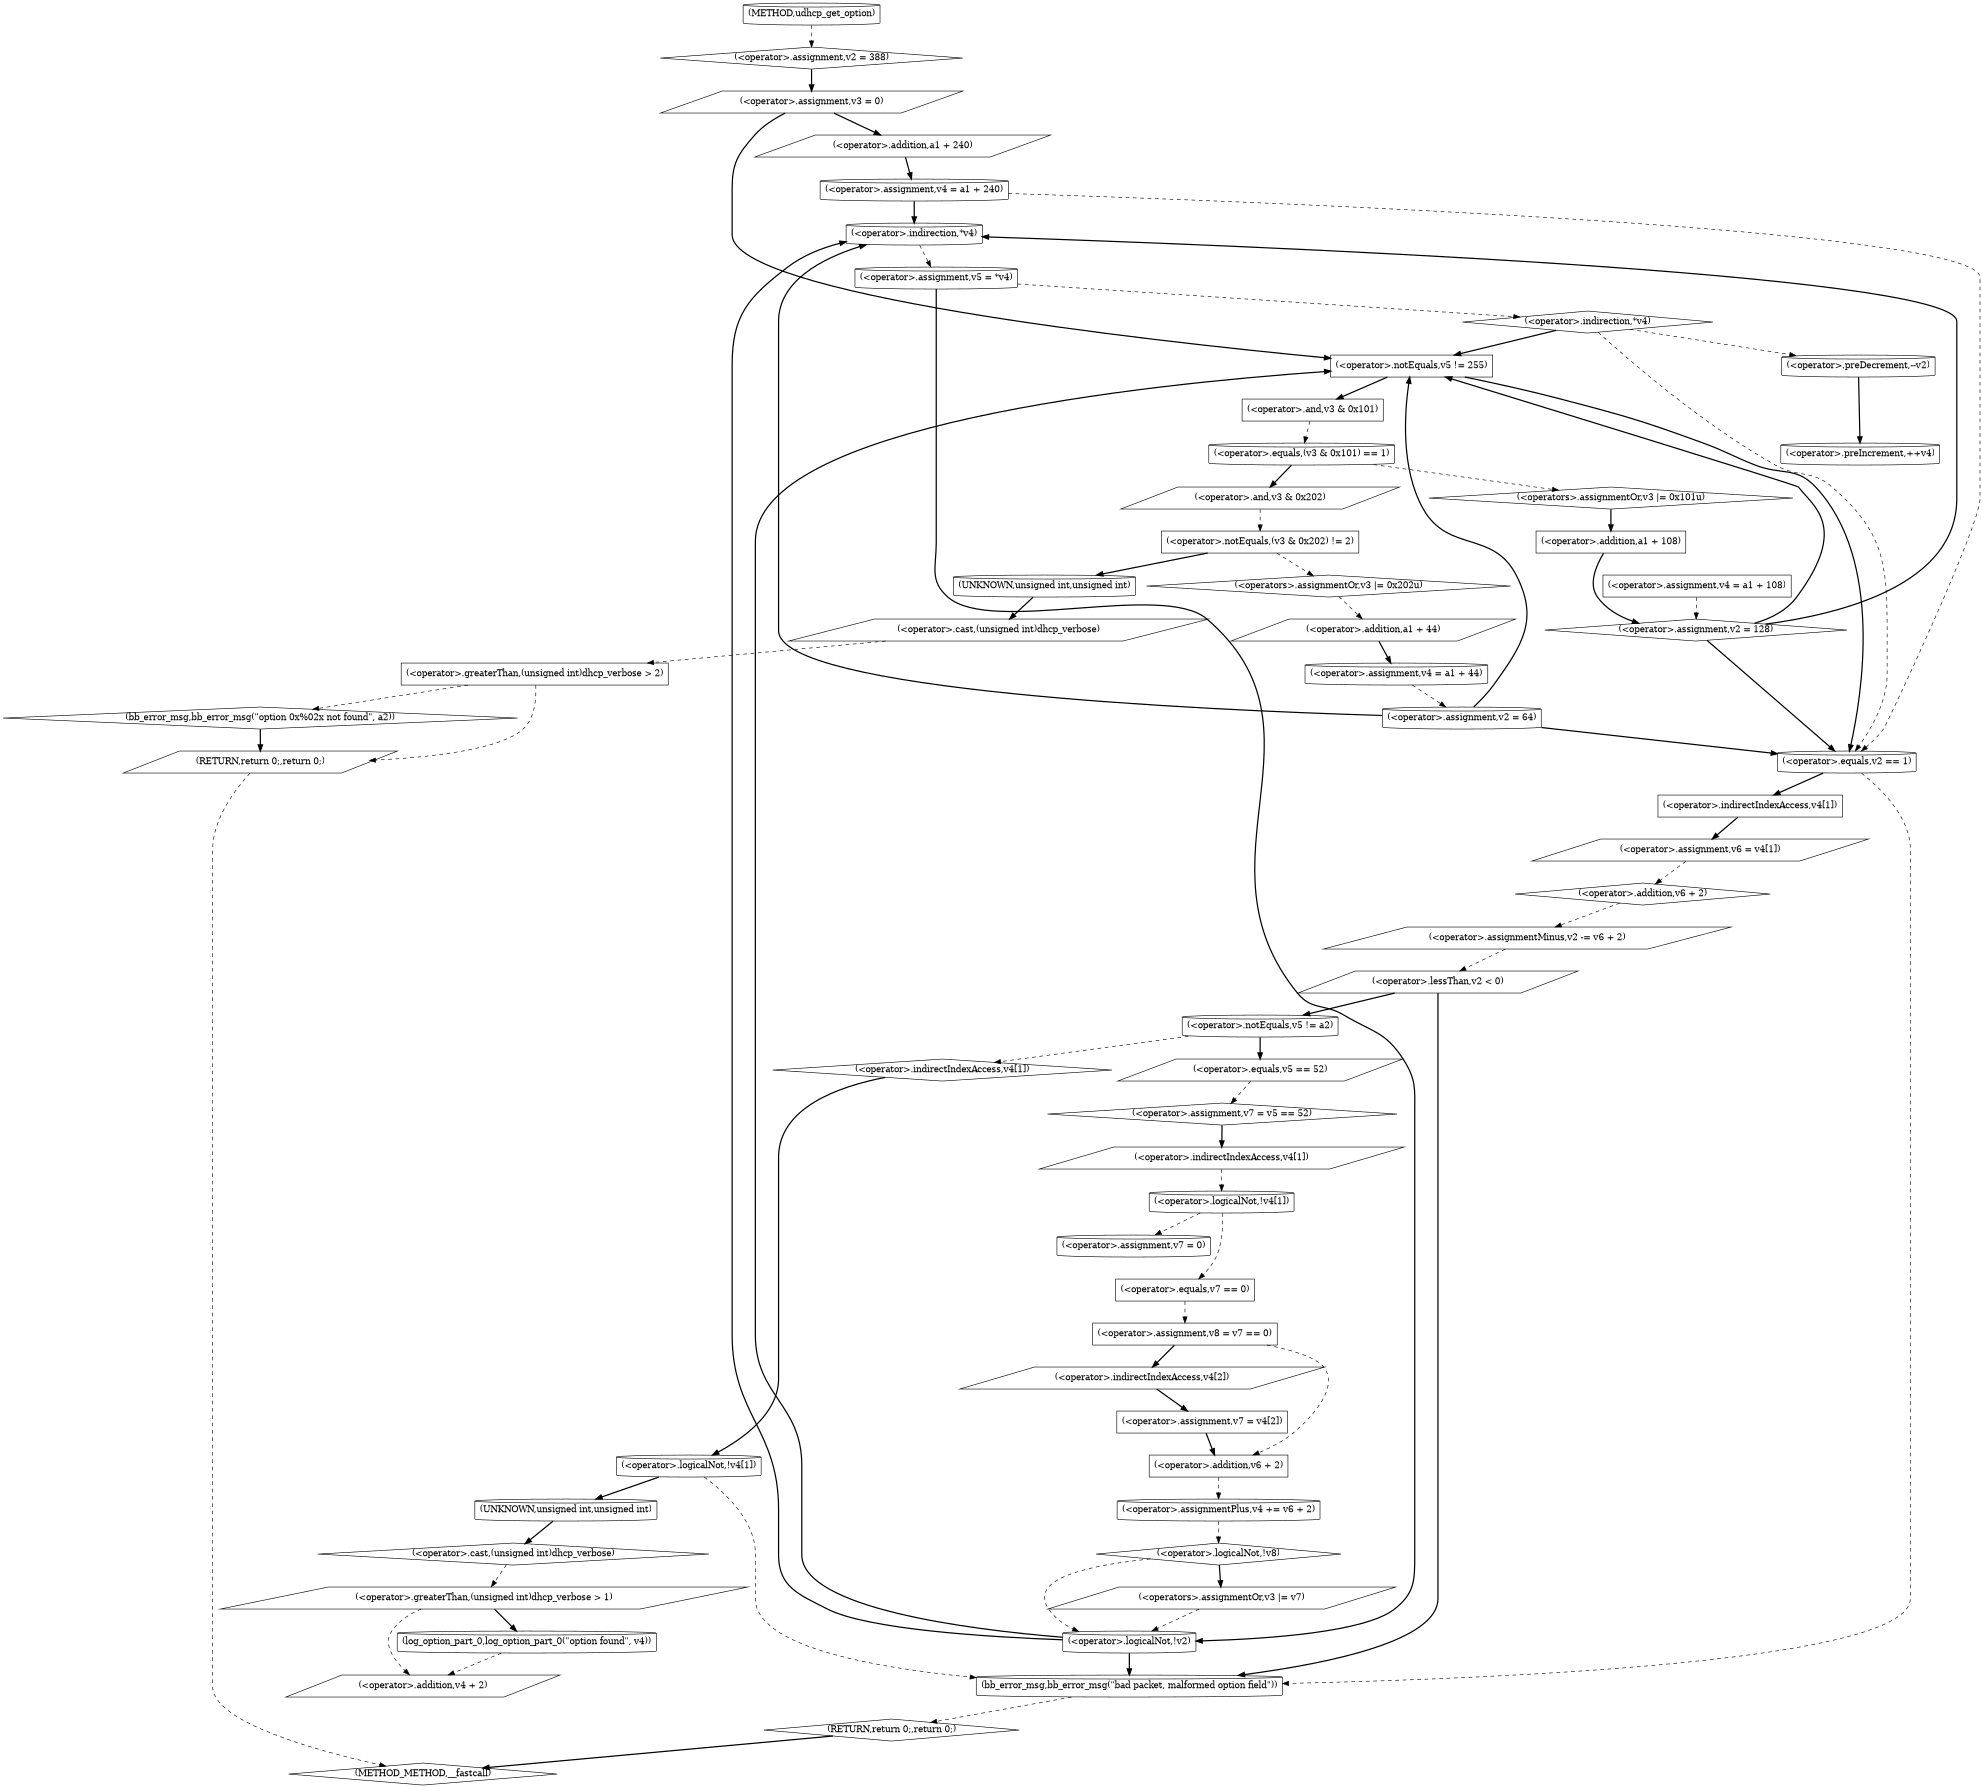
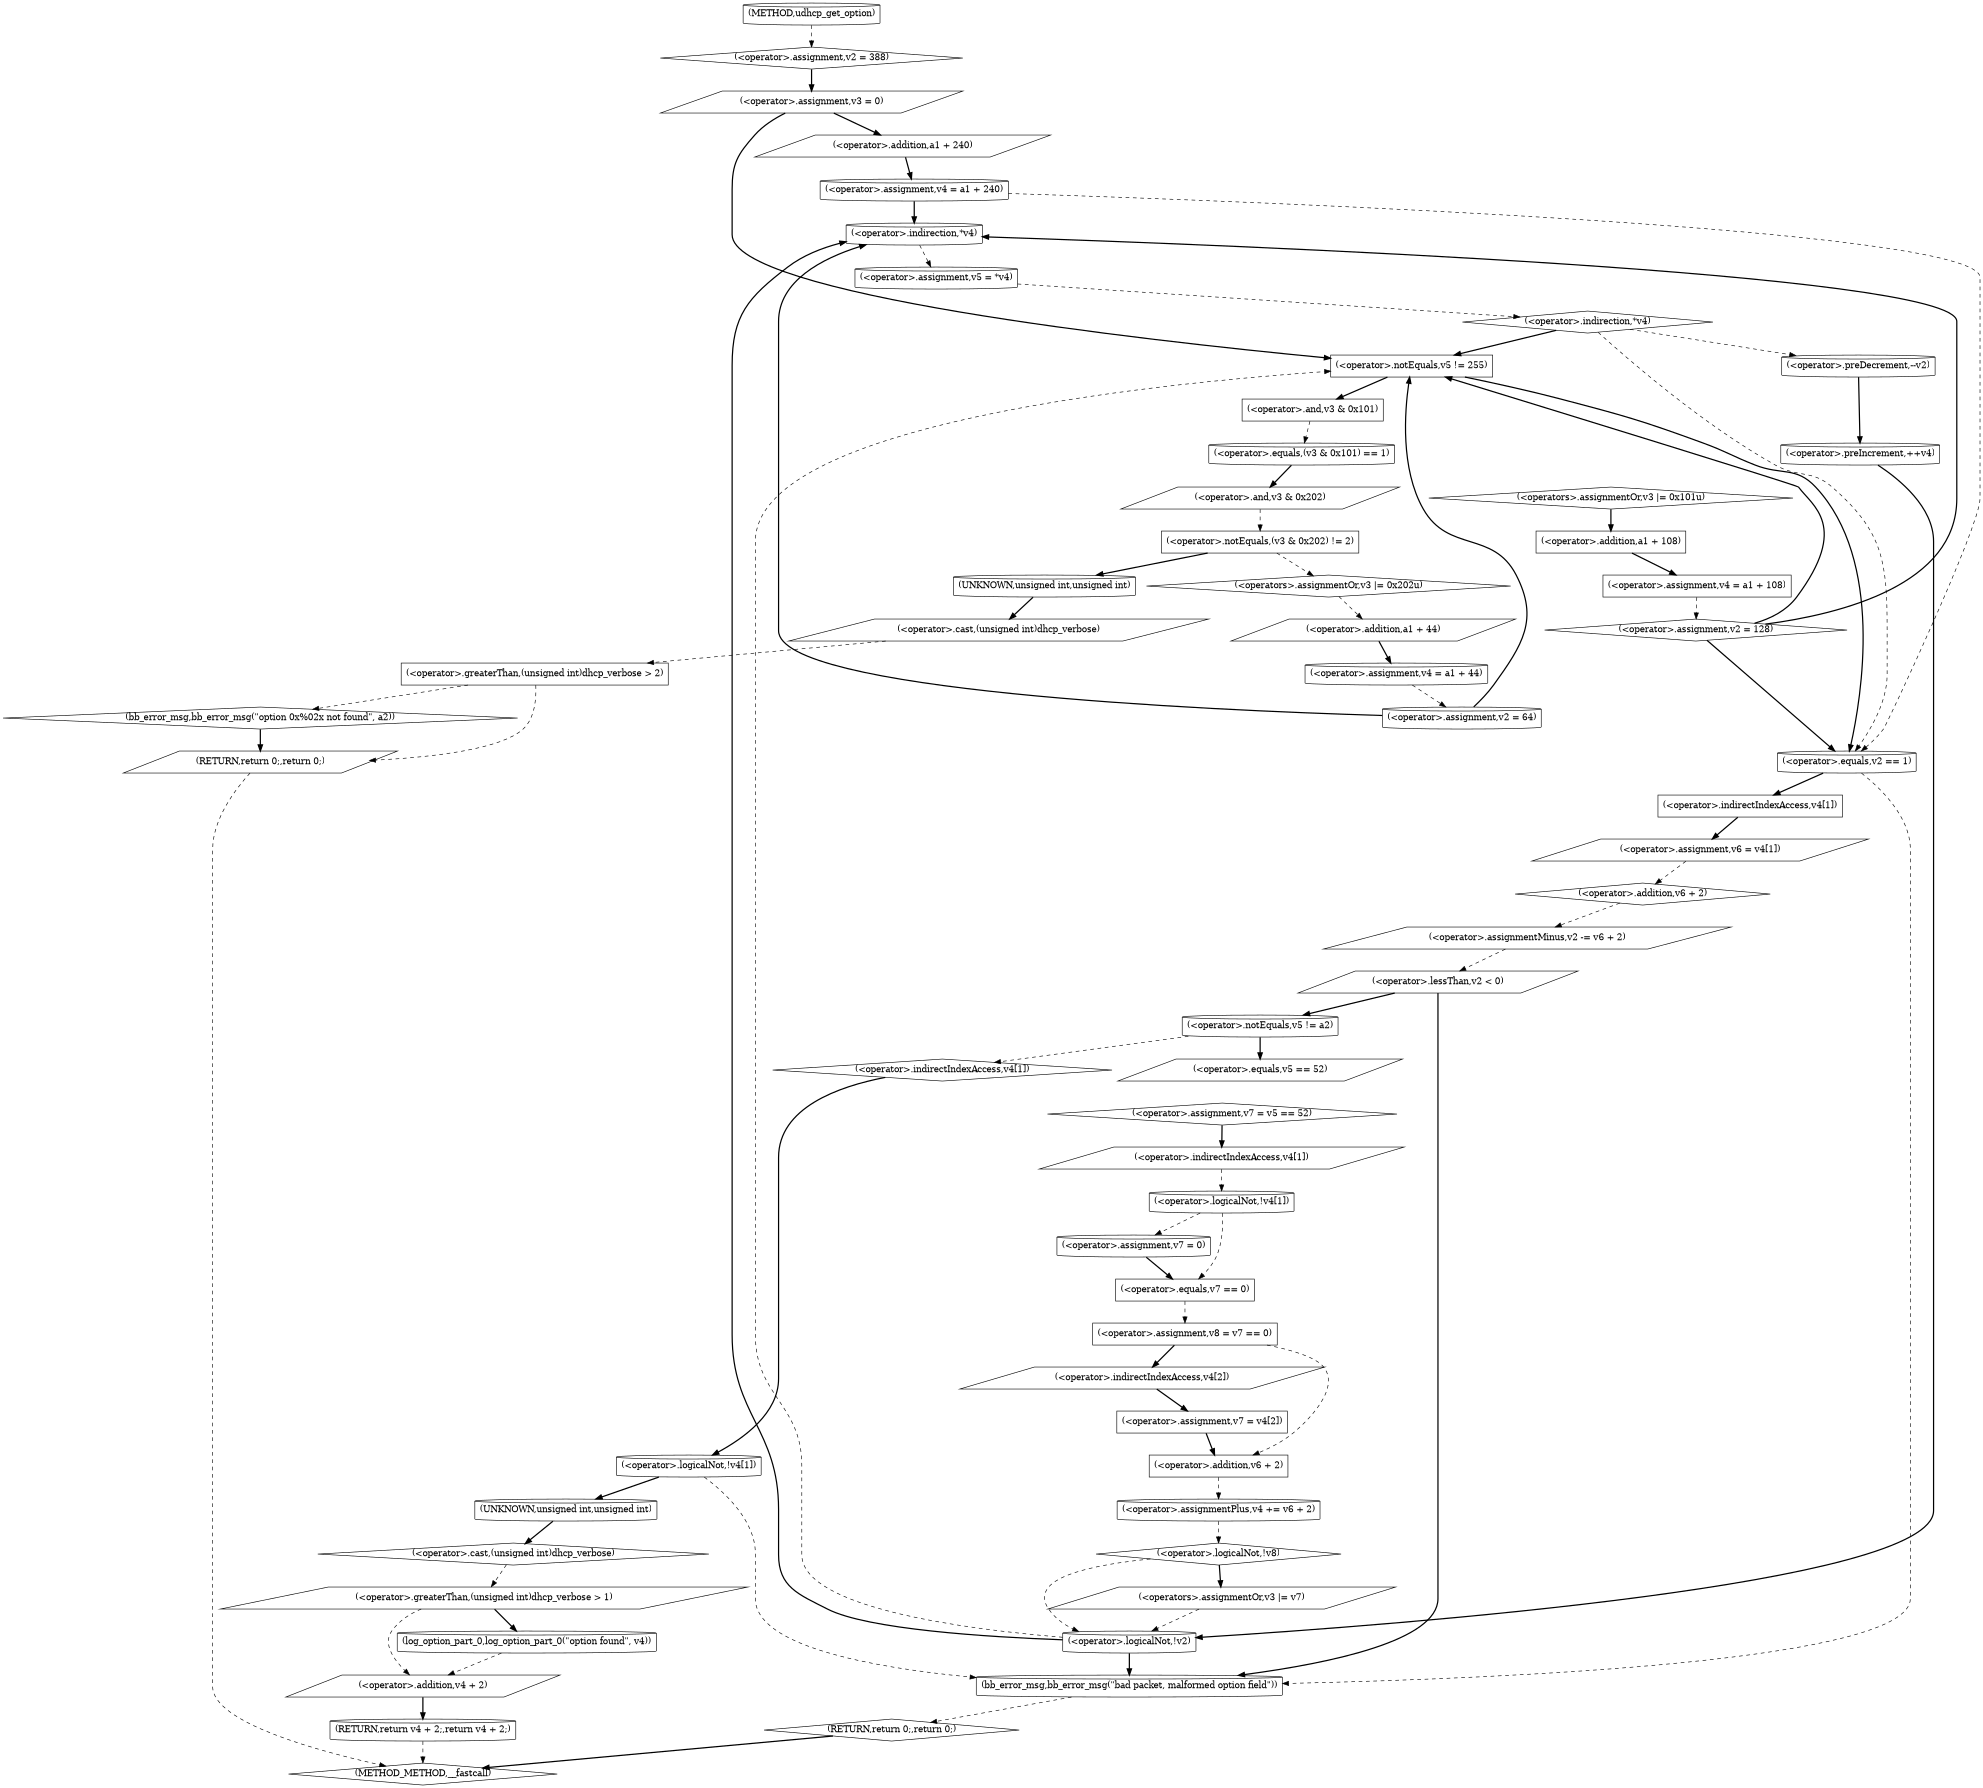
(1463, 477) -> none
(1597, 596) -> (1651, 563)
(1656, 740) -> none
(755, 887) -> (755, 887)
(1273, 953) -> (1934, 1353)
(1243, 1090) -> none
none -> (1157, 1266)
none -> (423, 1730)
